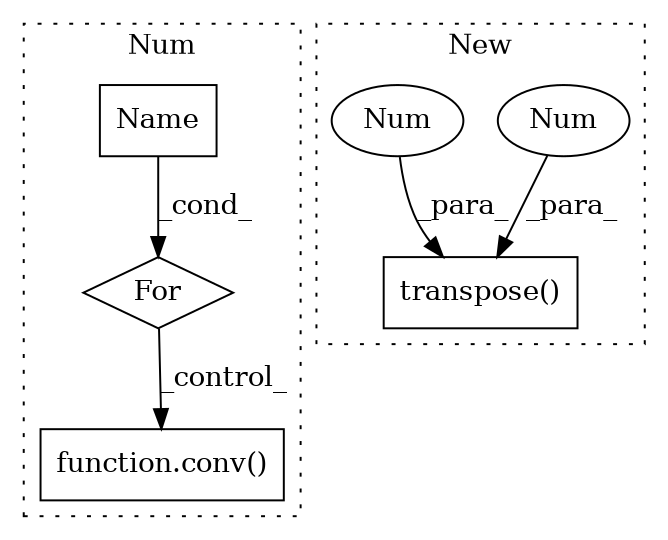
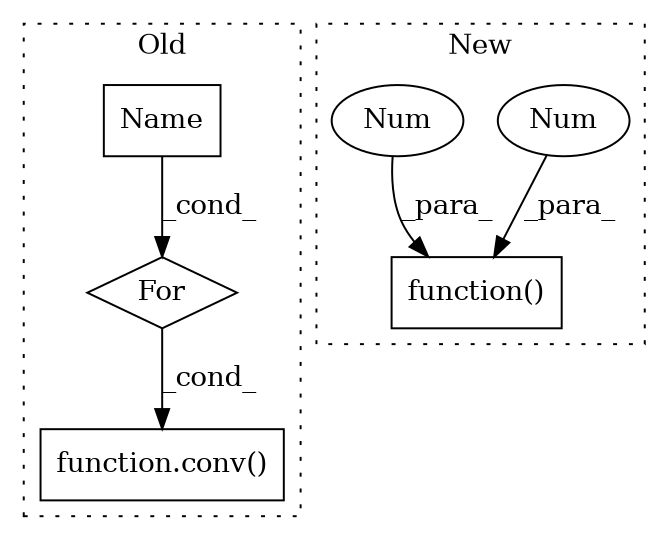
(162, 46) -> (162, 46)
(481, 293) -> (477, 293)
(223, 379) -> (210, 379)
